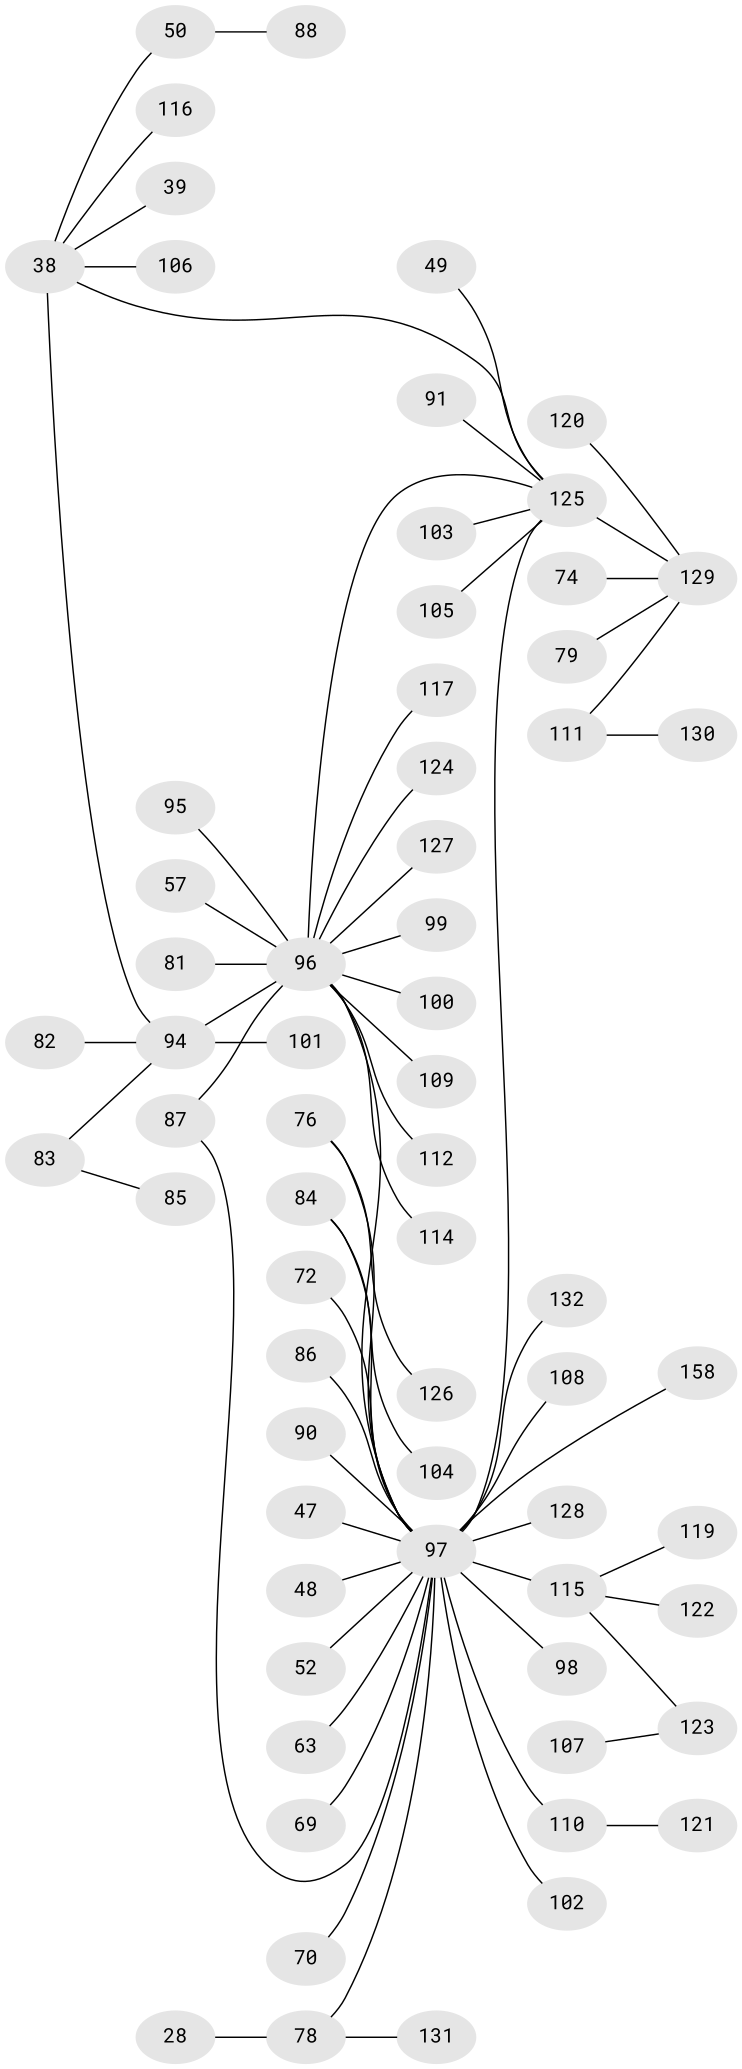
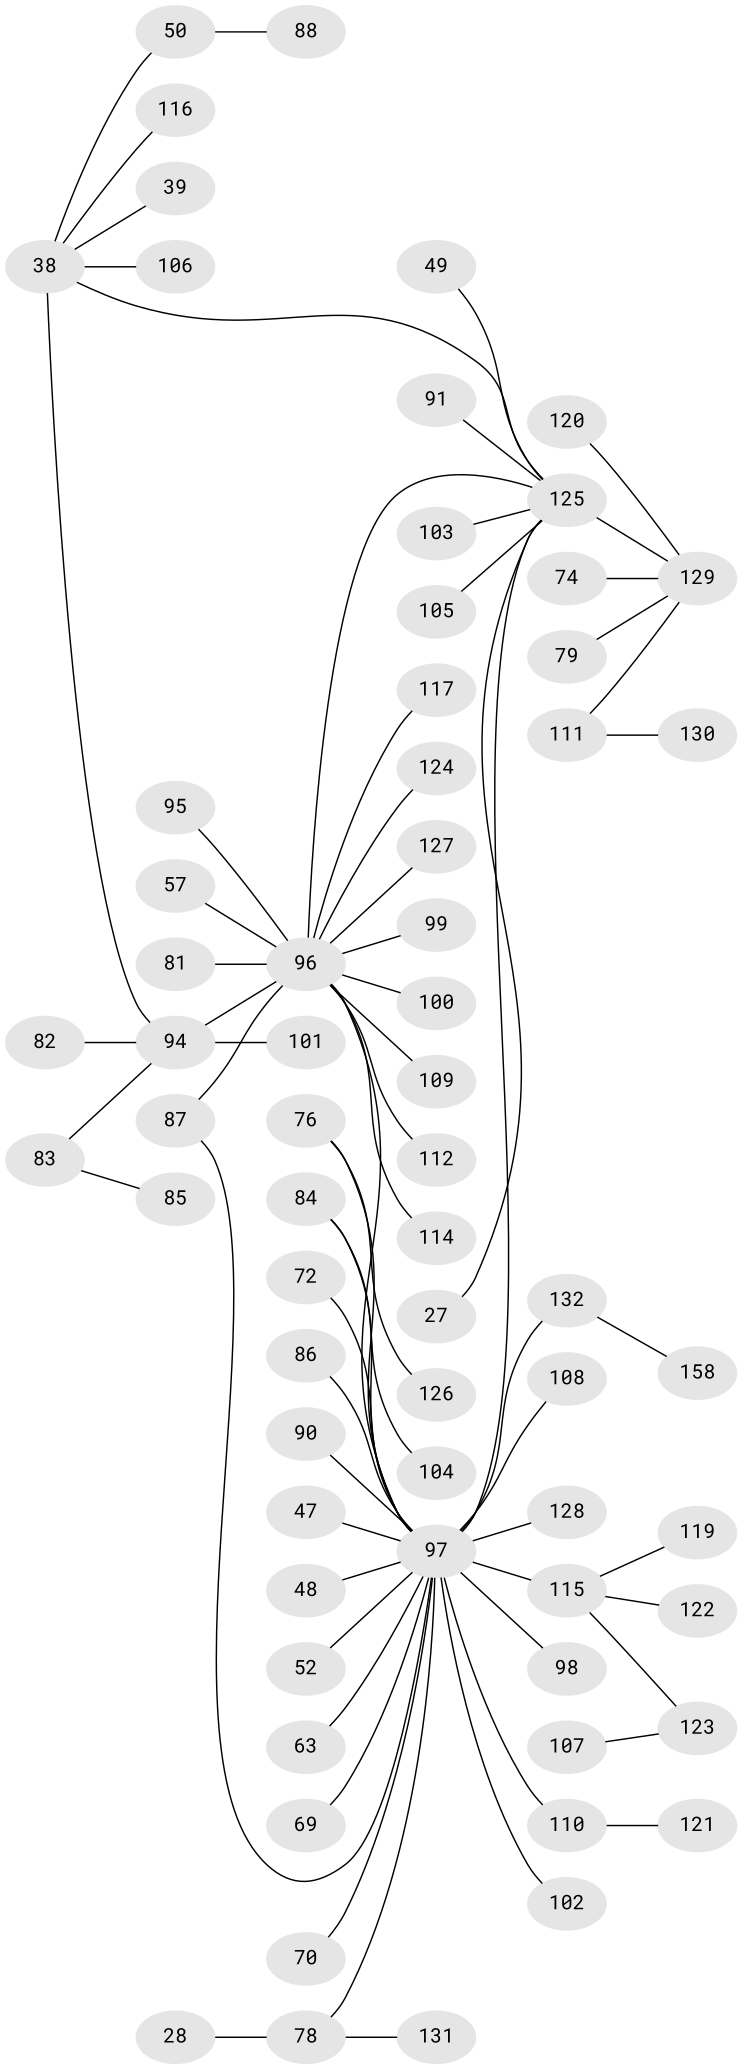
none -> (436, 1317)
(558, 1453) -> (632, 1337)
